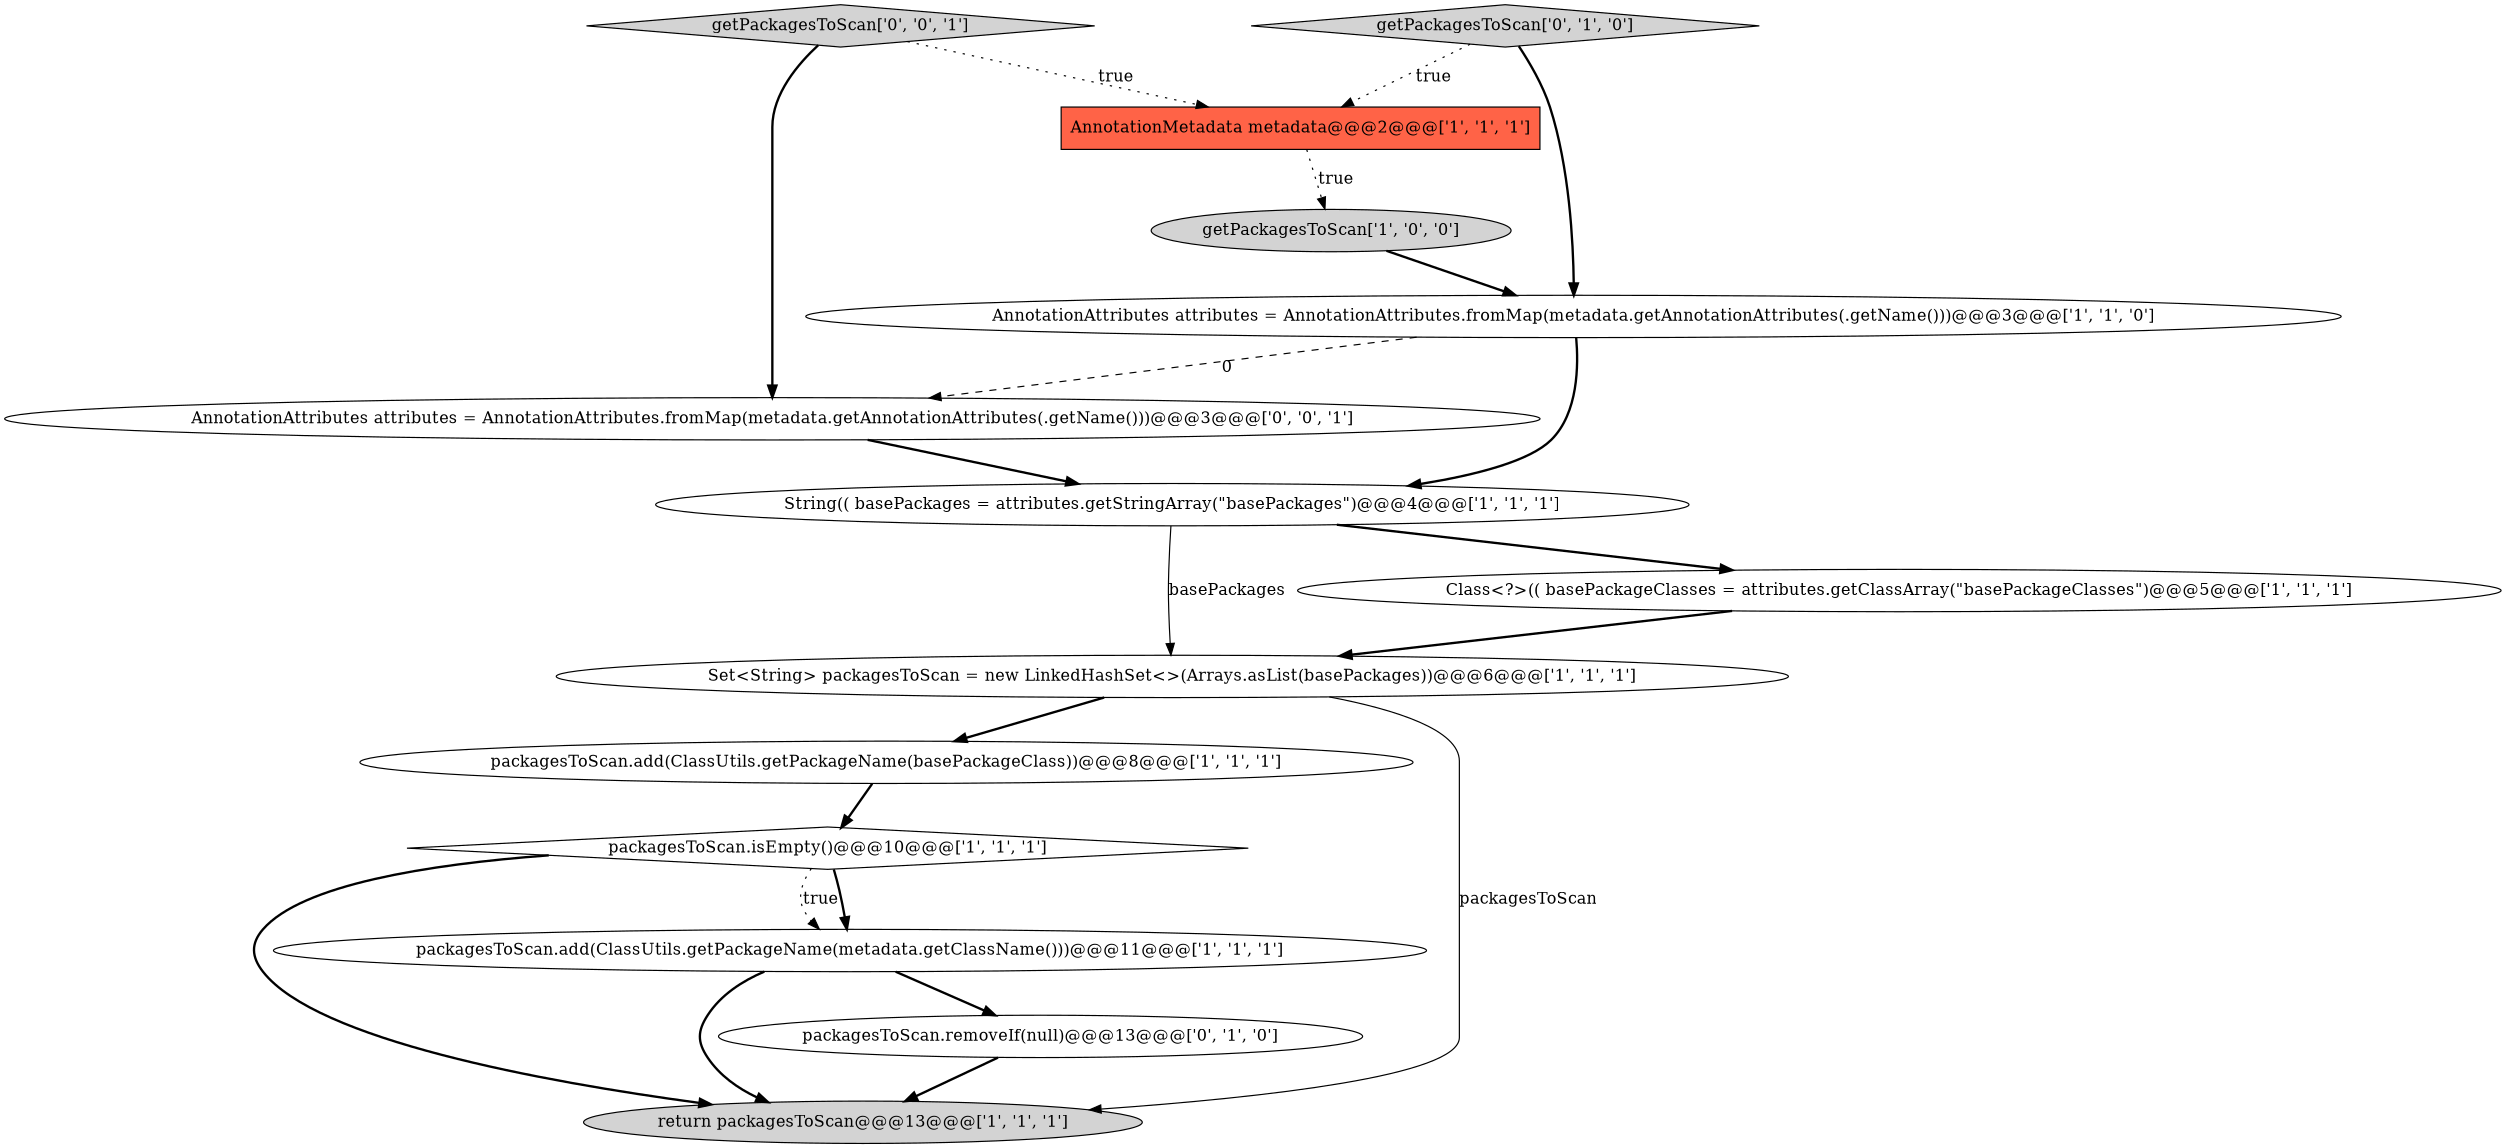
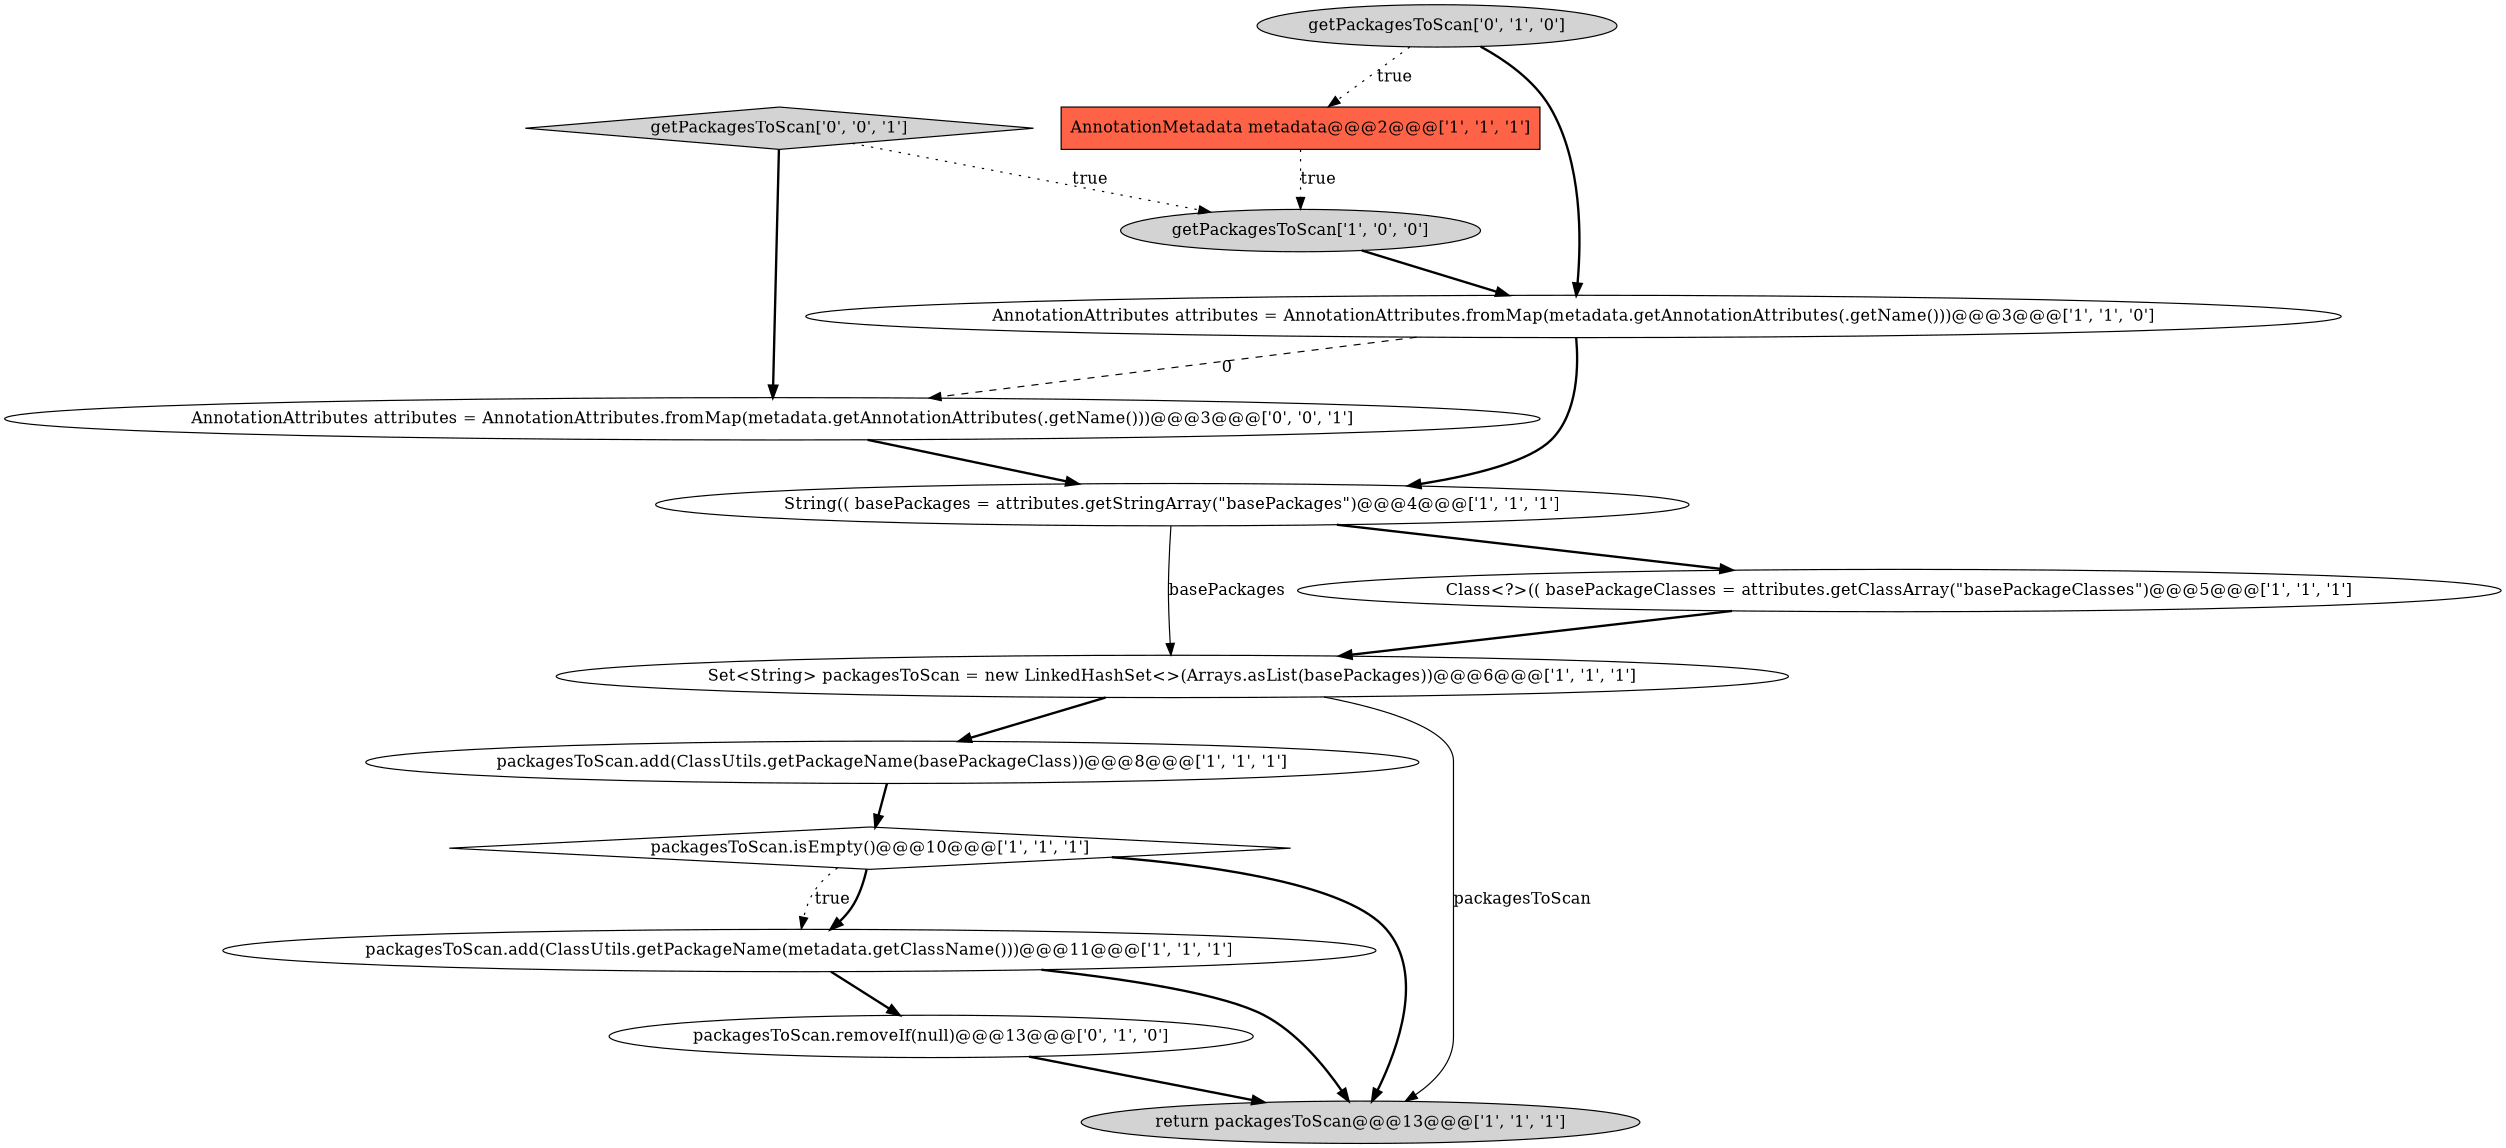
(1505, 26) -> (1437, 26)
(1052, 73) -> (1026, 177)
